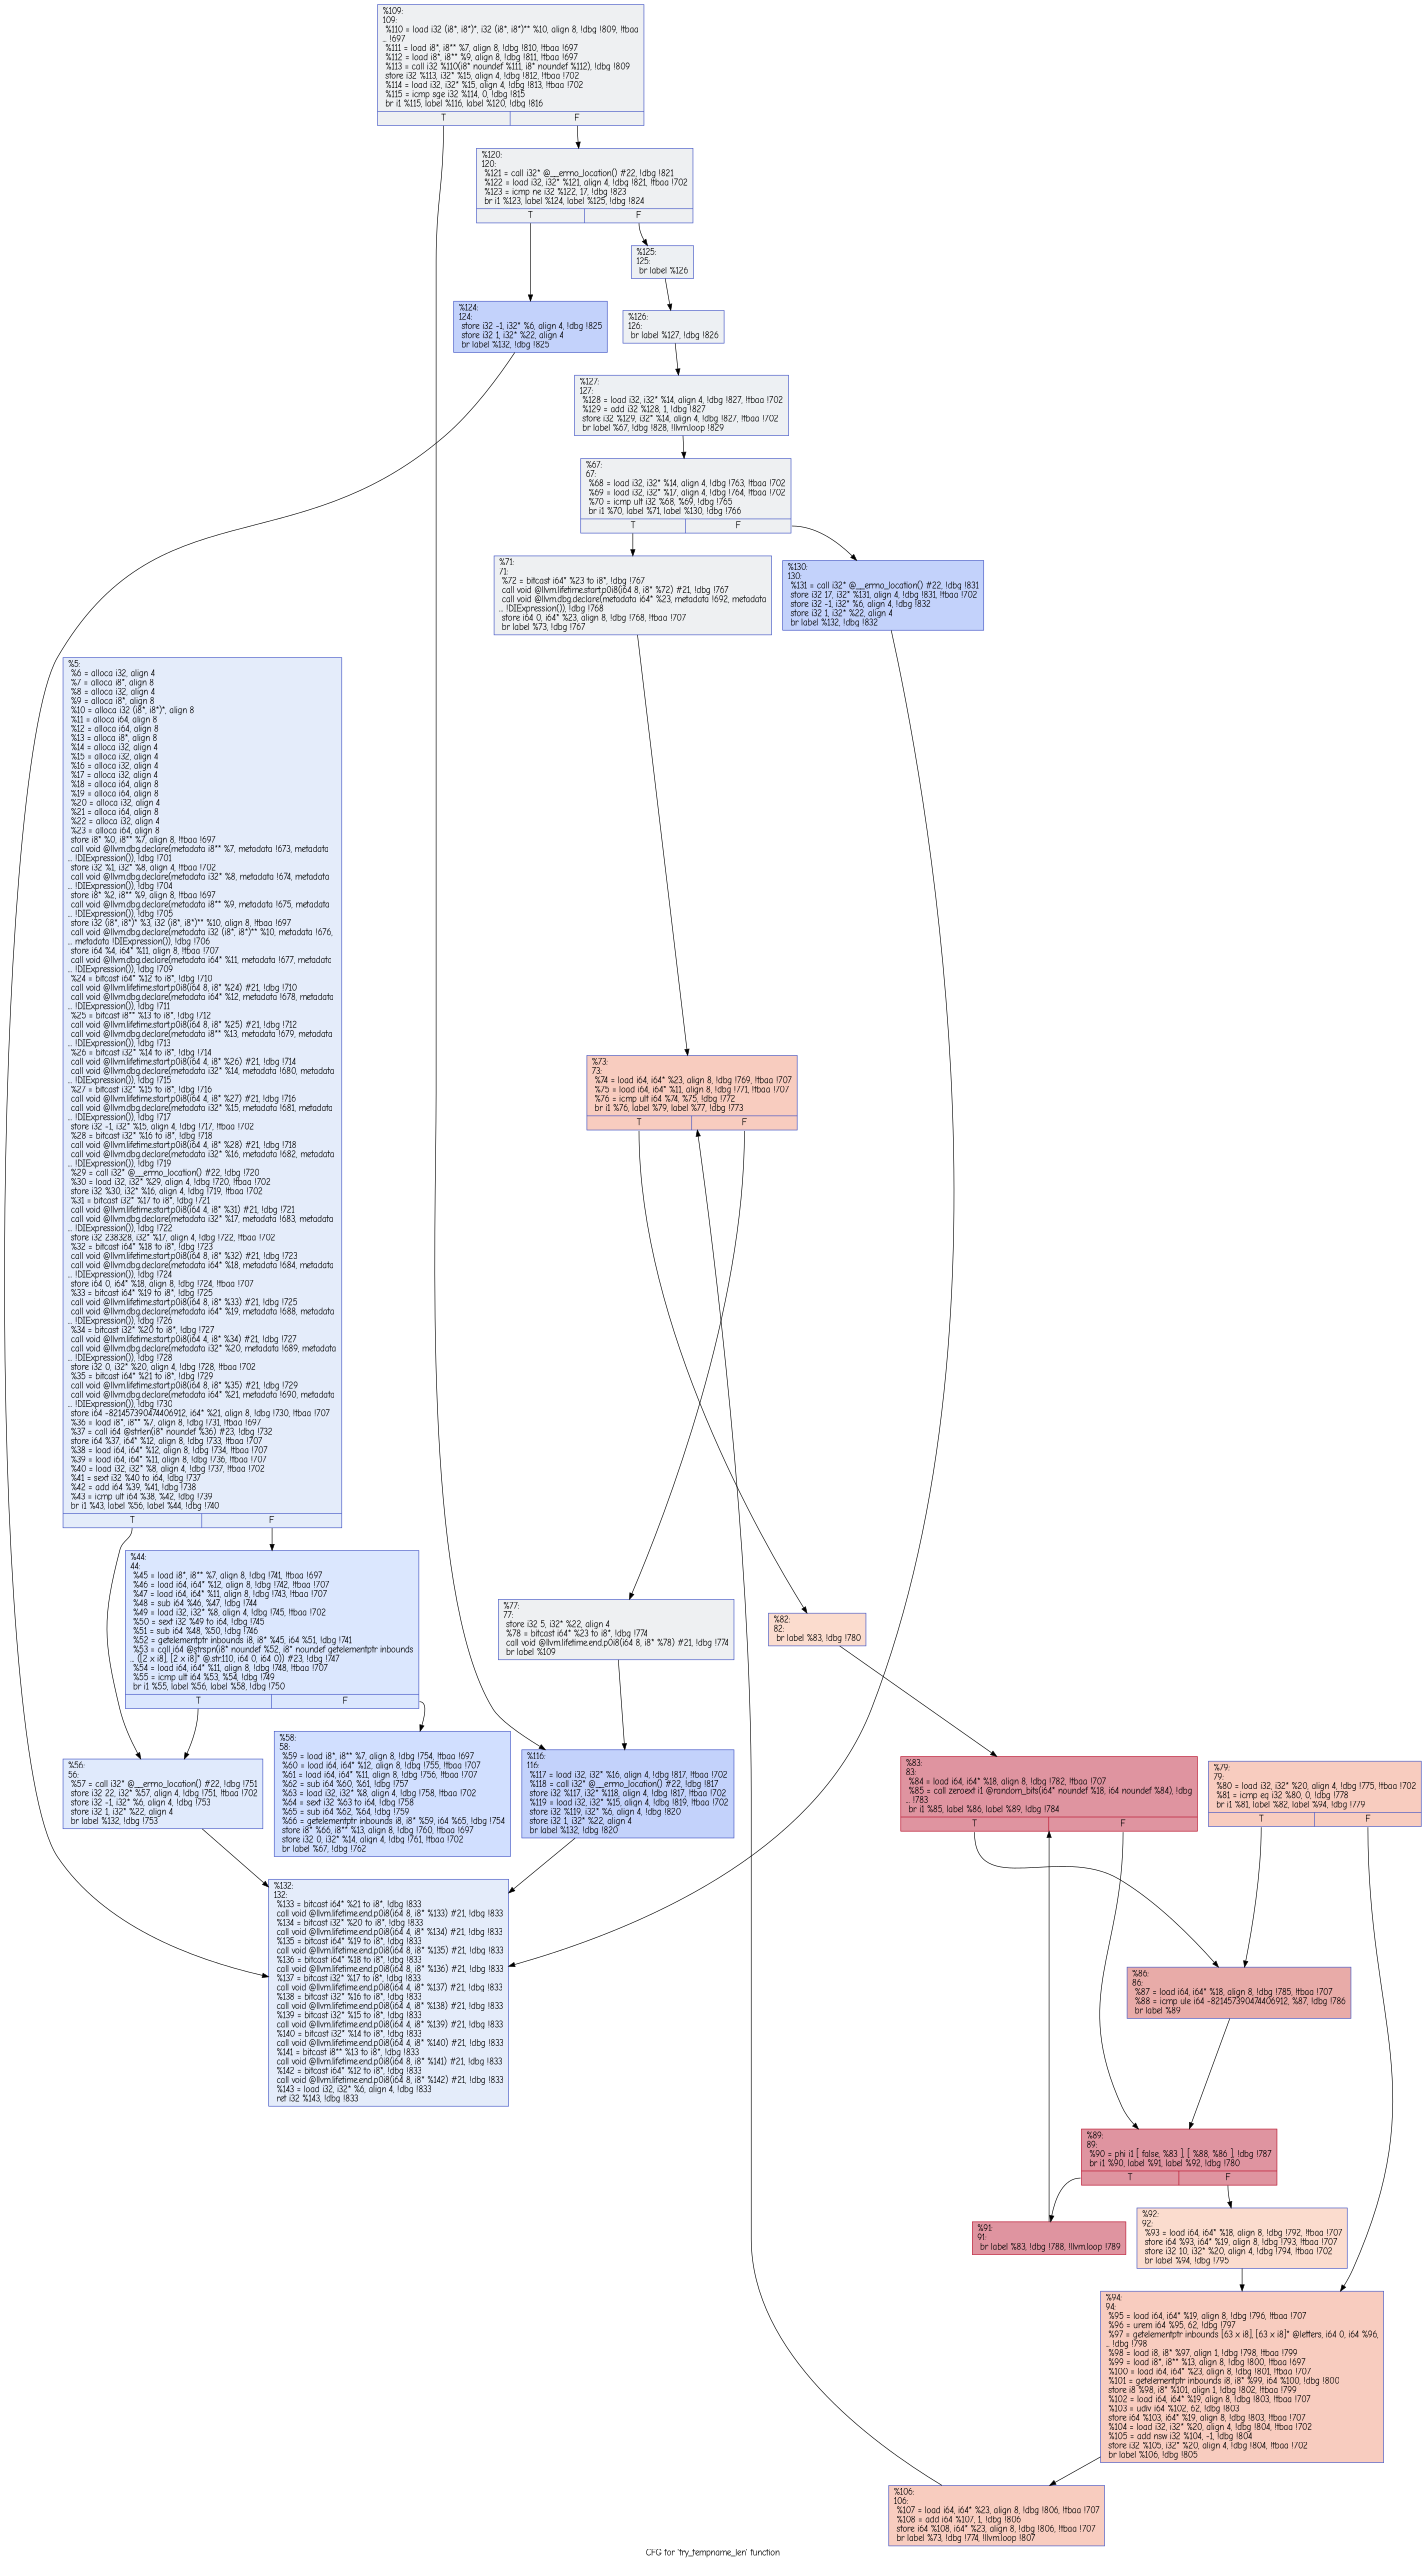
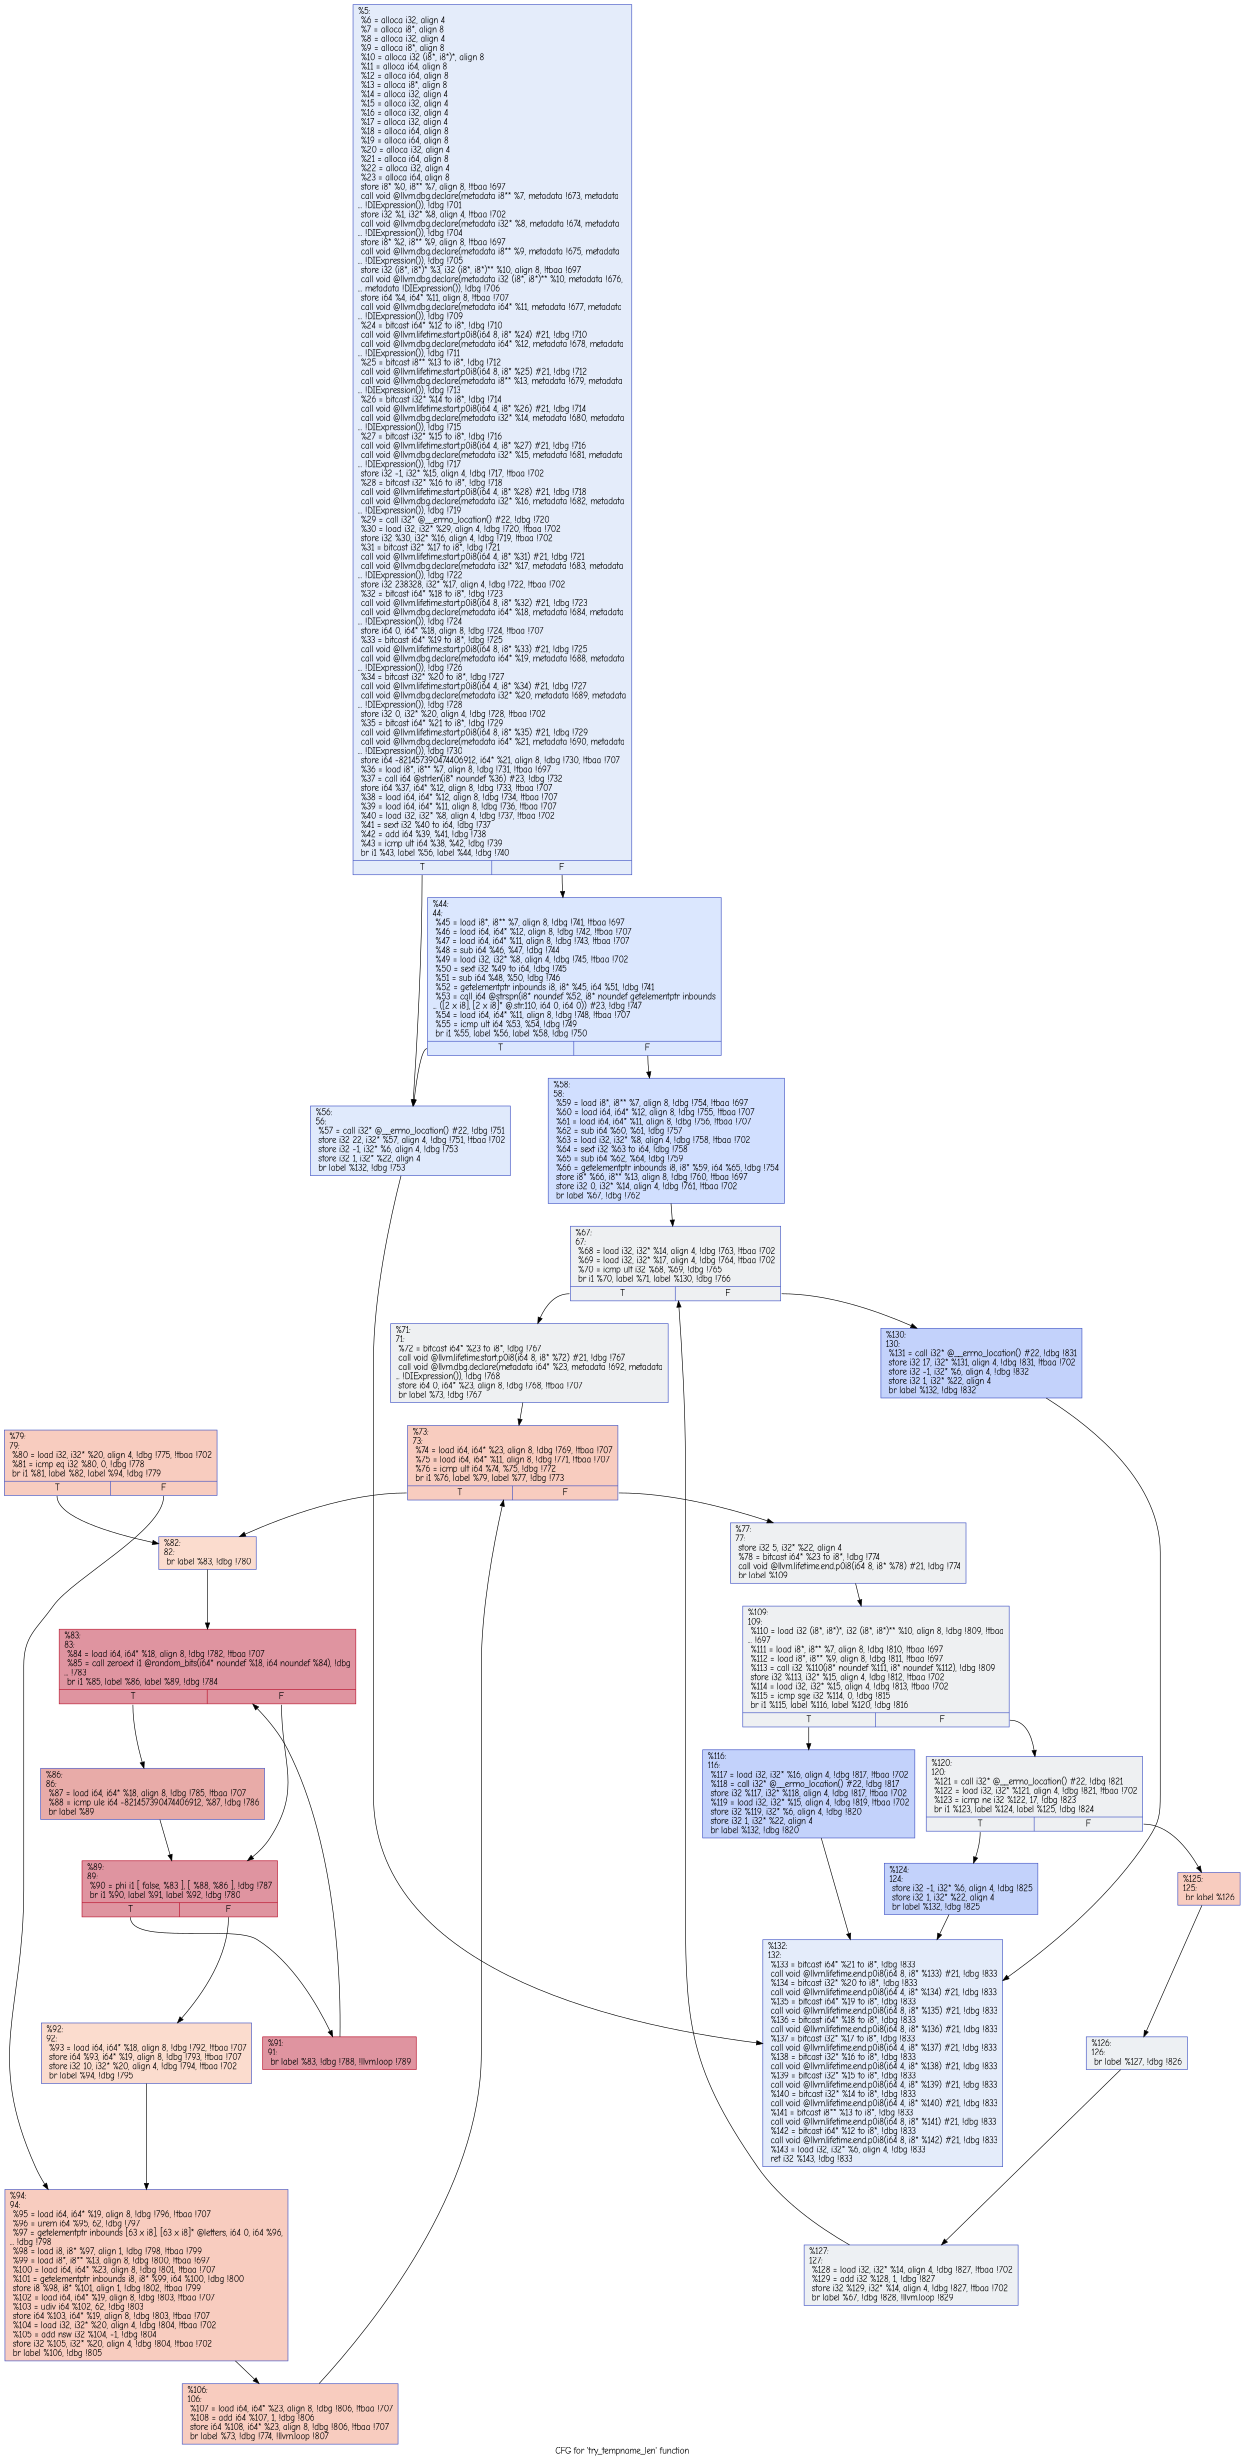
(662, 262) -> (1209, 1889)
none -> (672, 1212)
(621, 1702) -> (858, 1592)
(1256, 1894) -> (99, 1528)
